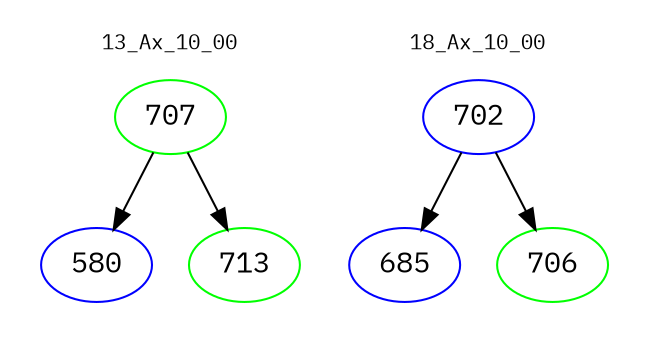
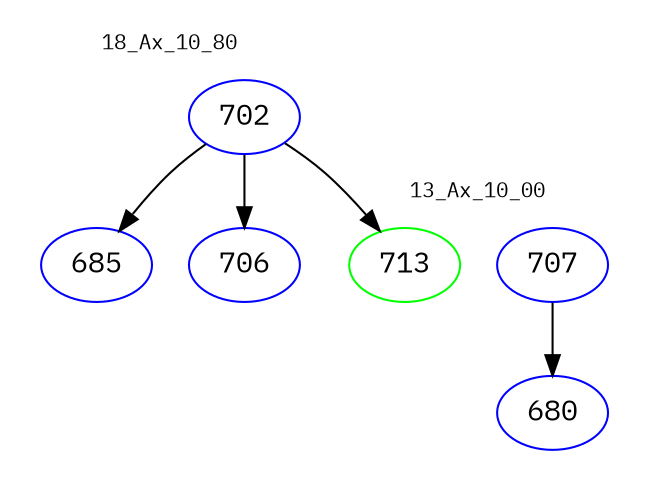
(479, 44) -> (170, 44)
(170, 117) -> (553, 265)
(203, 182) -> (346, 193)
(97, 265) -> (553, 413)
(553, 265) -> (244, 265)
